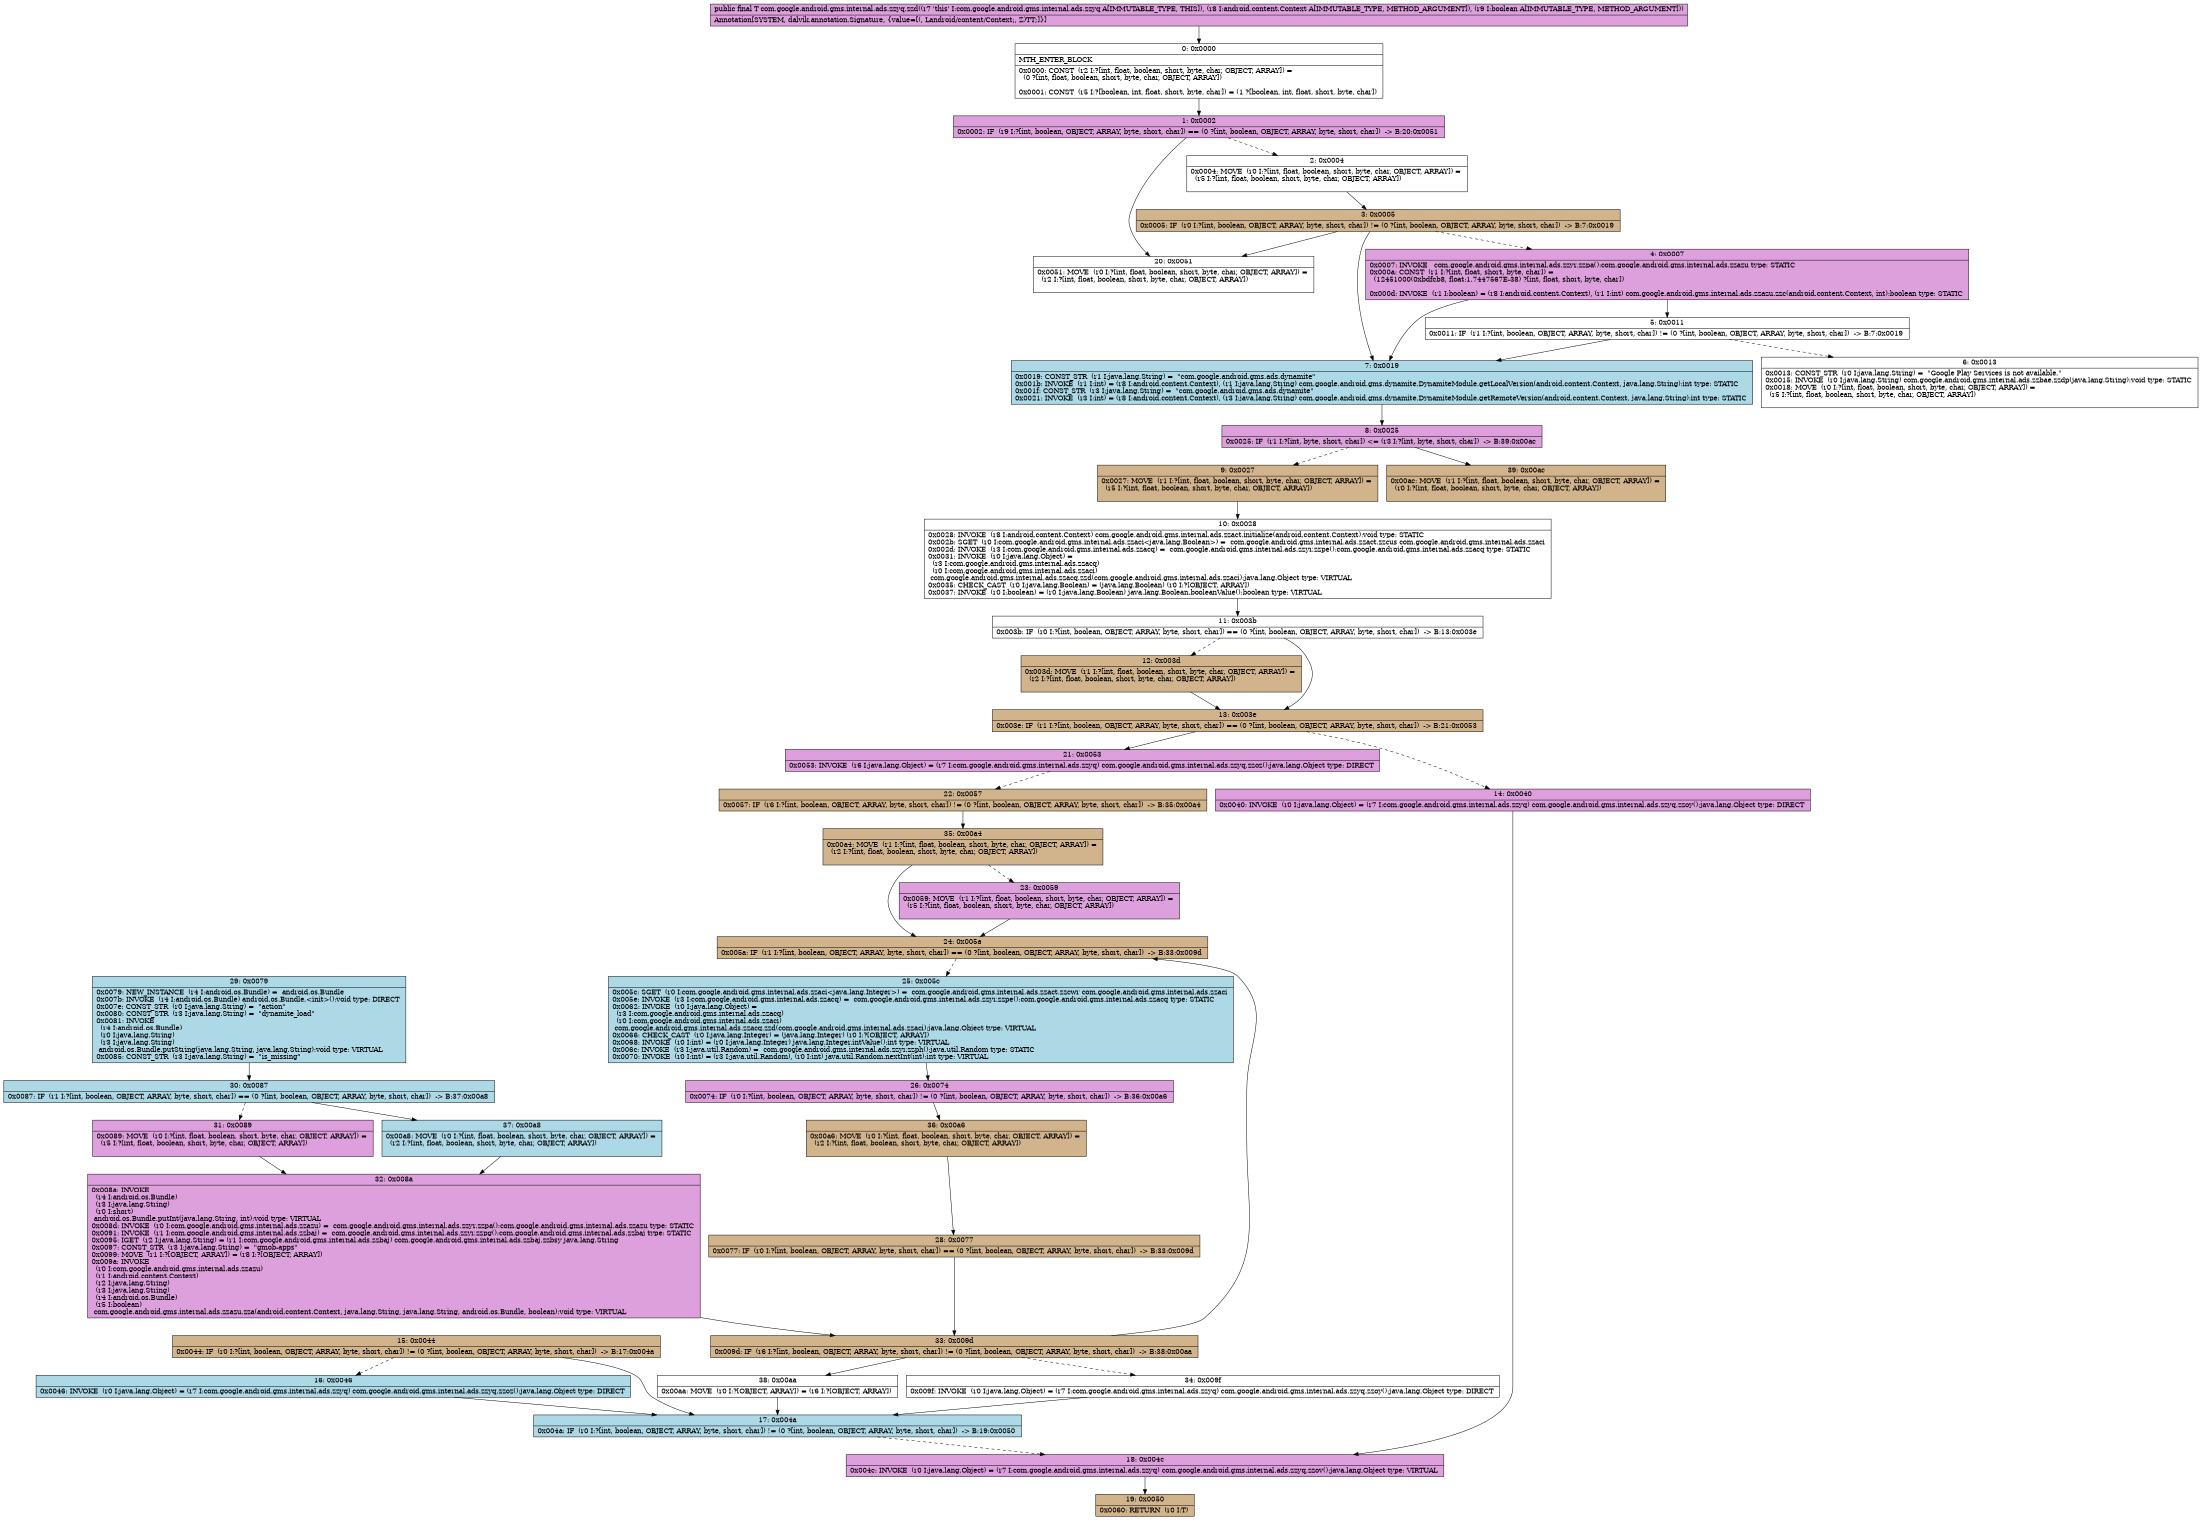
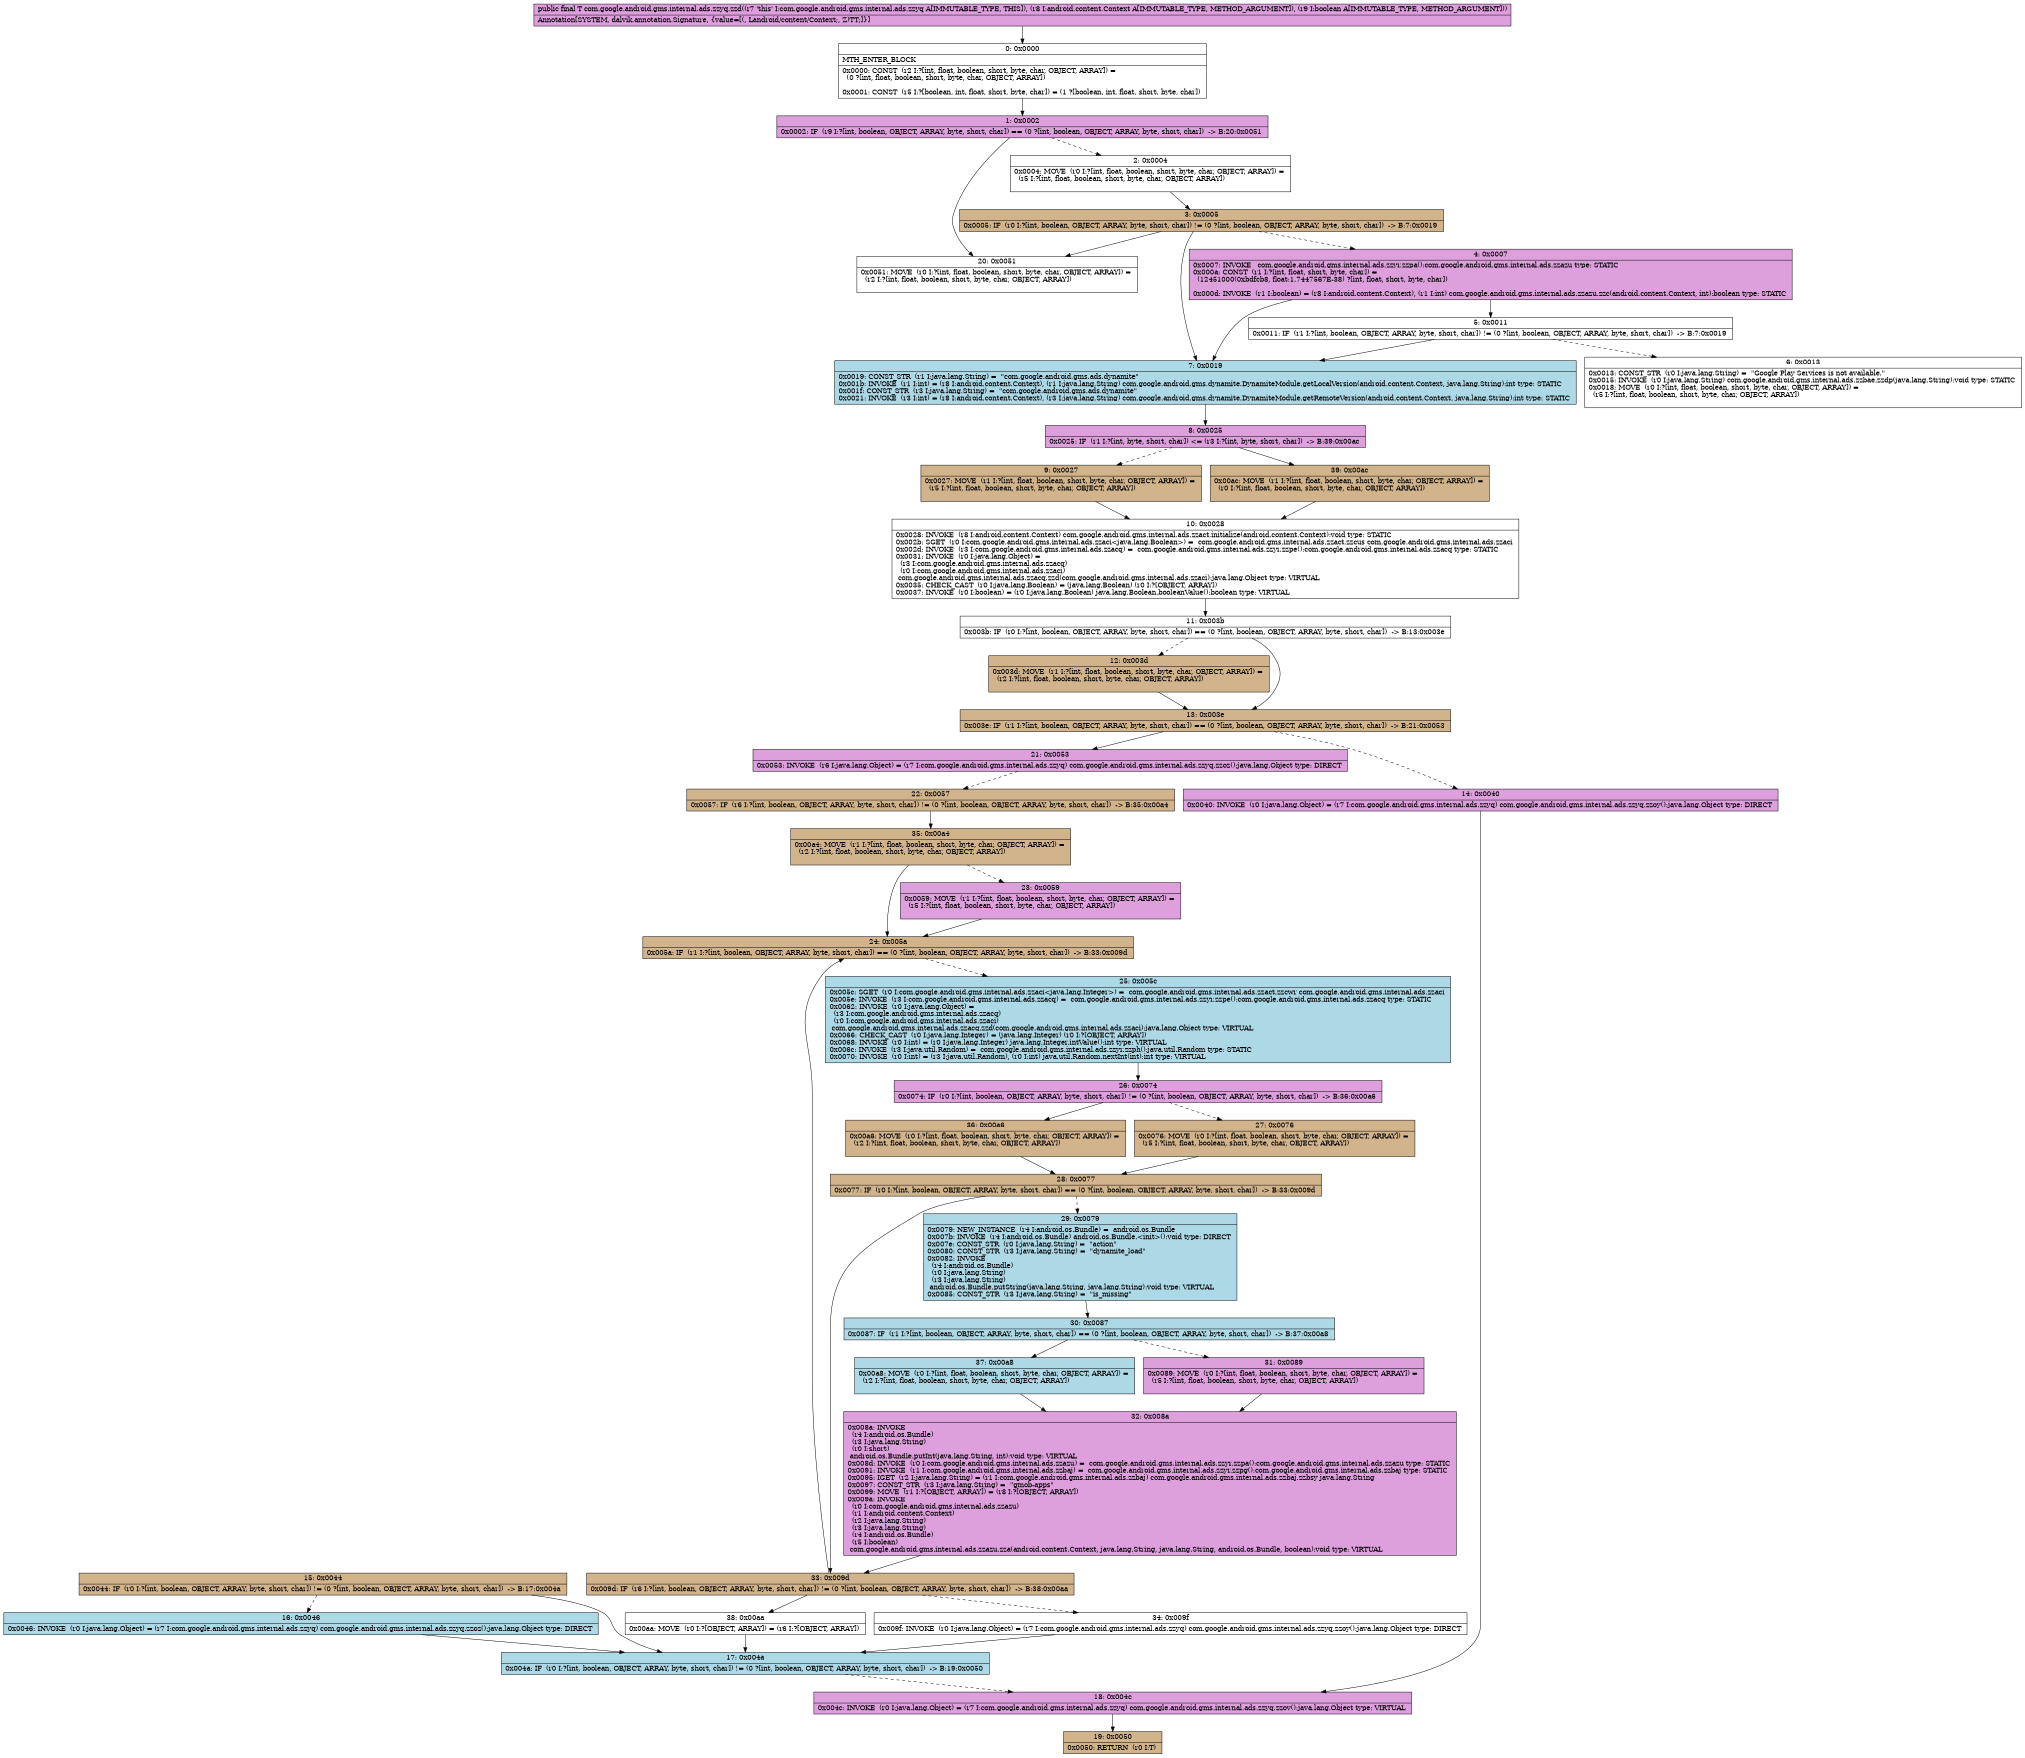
none -> (1300, 509)
(128, 1021) -> (959, 1259)
none -> (1275, 1138)
none -> (1077, 1203)
(1145, 1510) -> (1113, 1748)
